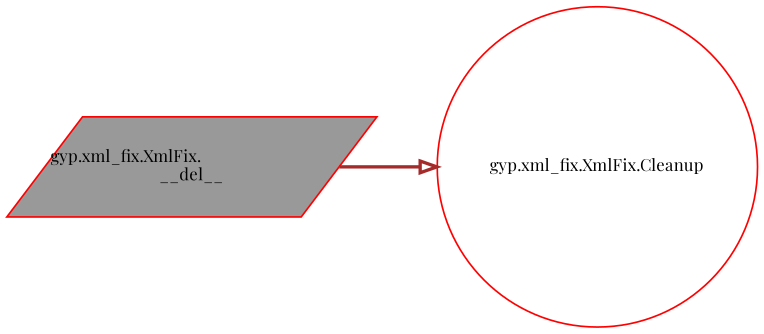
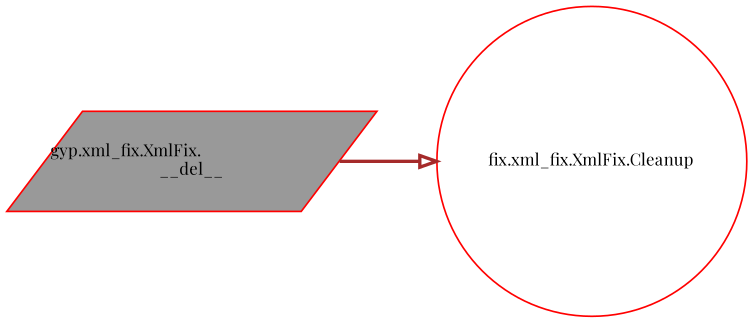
(597, 167) -> (592, 161)
